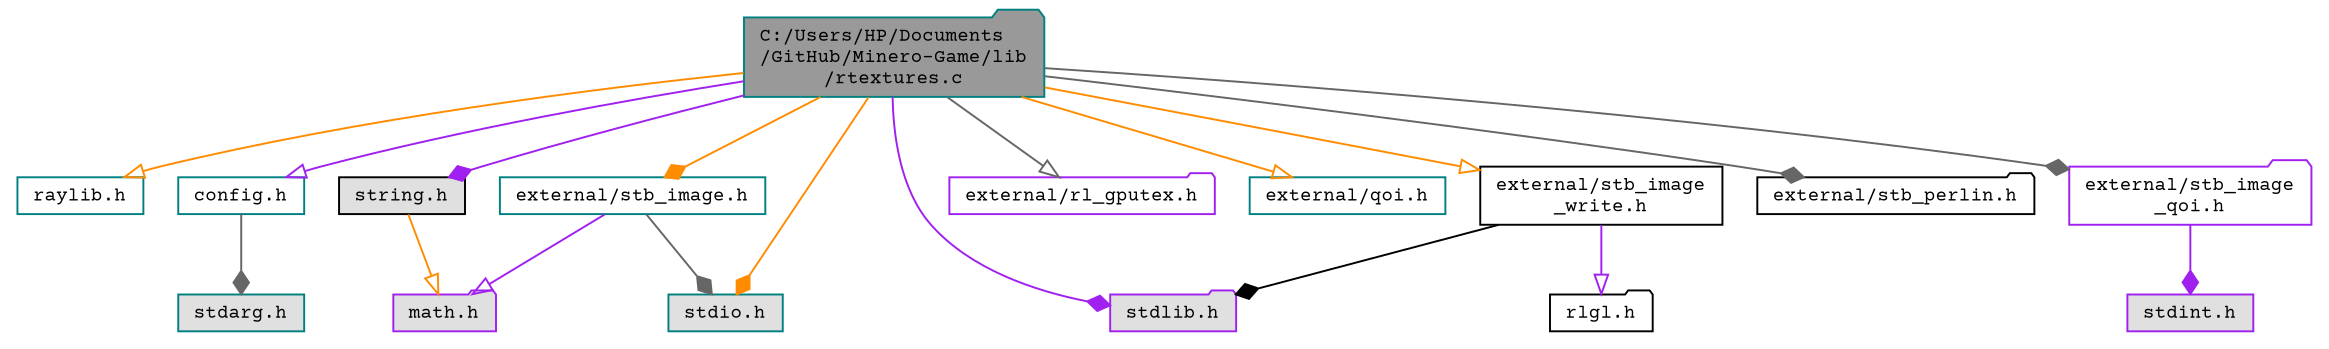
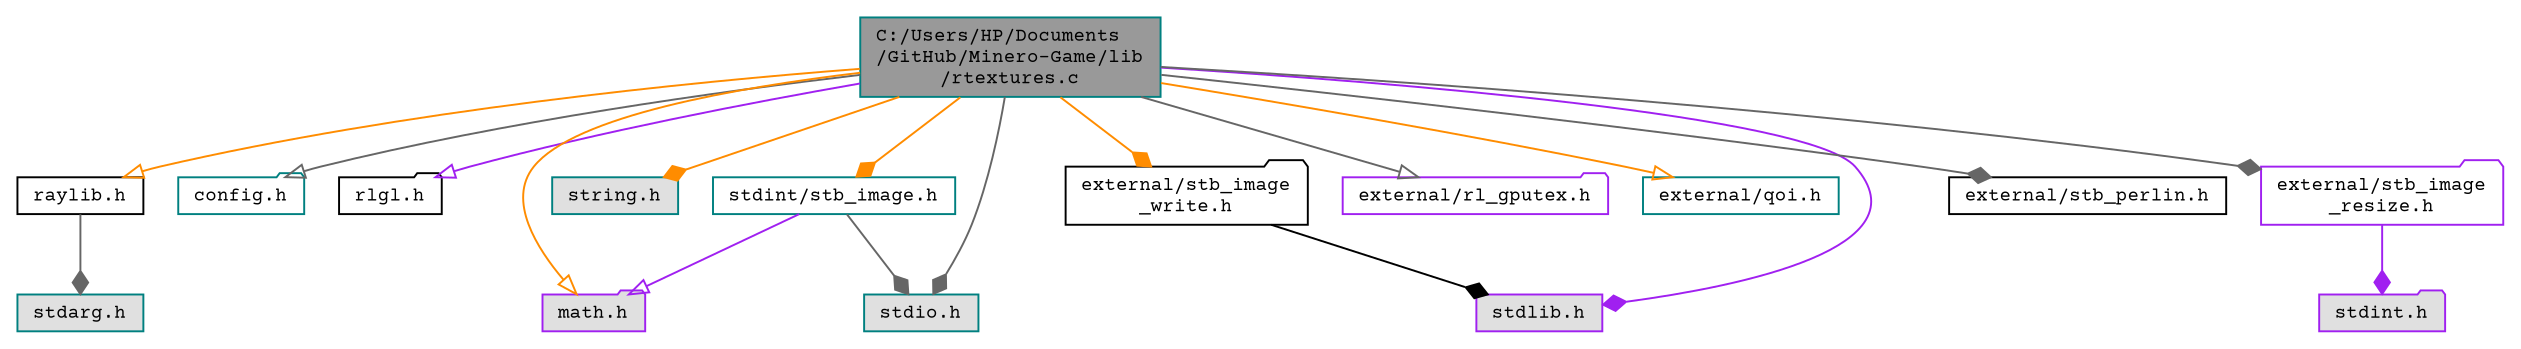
(894, 57) -> (1010, 57)
(523, 121) -> (581, 114)
(1252, 127) -> (1096, 125)
(607, 131) -> (793, 133)
(809, 186) -> (984, 188)
(80, 196) -> (80, 196)
(241, 196) -> (241, 196)
(402, 196) -> (615, 196)
(633, 196) -> (834, 196)
(1601, 196) -> (1187, 196)
(1896, 196) -> (2088, 196)
(2190, 196) -> (2382, 196)
(241, 242) -> (80, 242)
(420, 245) -> (536, 165)
(1601, 250) -> (656, 123)
(1173, 313) -> (1539, 313)
(2190, 313) -> (2382, 313)
